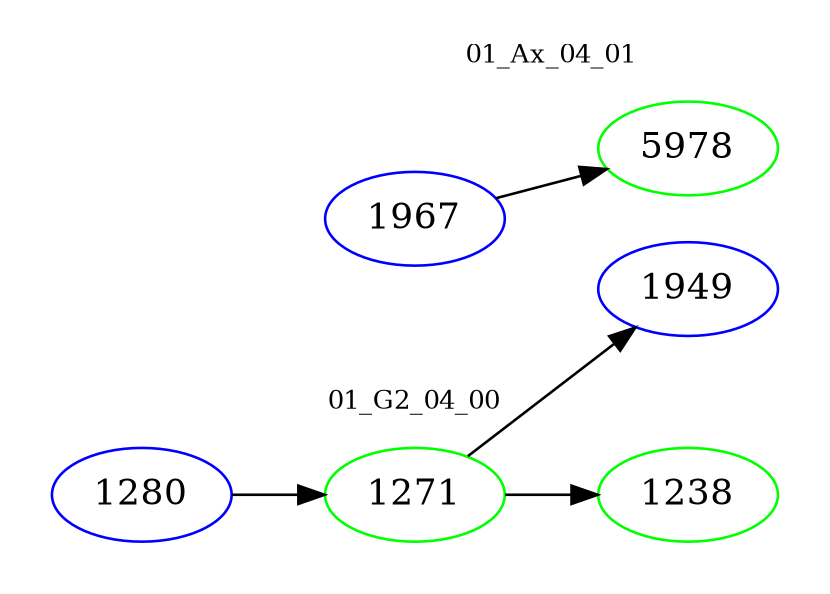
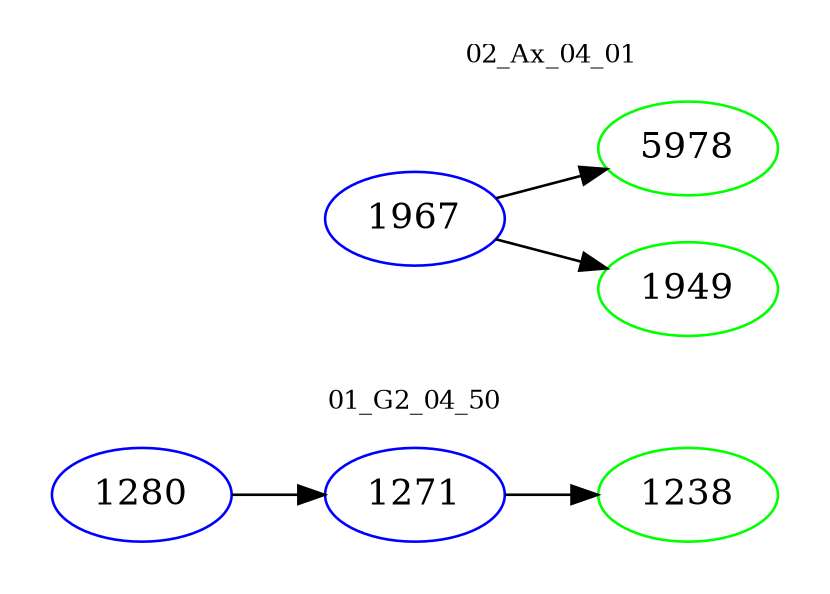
(552, 56) -> (552, 56)
(688, 289) -> (688, 289)
(541, 400) -> (539, 250)
(415, 402) -> (415, 402)
(415, 495) -> (415, 495)
